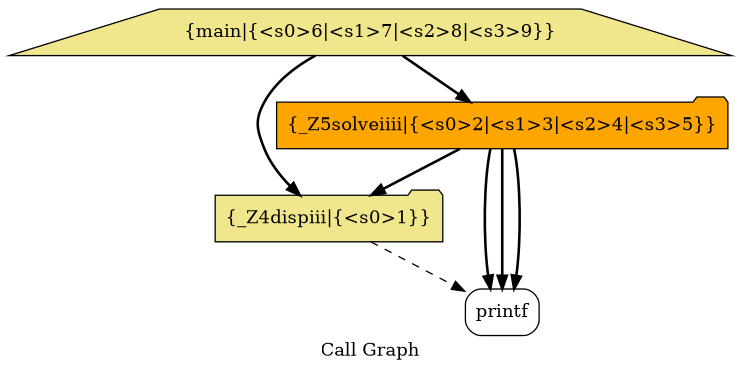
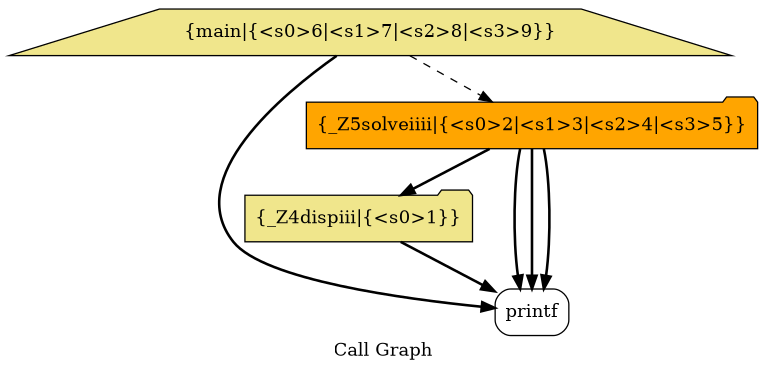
(431, 75) -> (445, 76)
(259, 113) -> (243, 250)
(412, 264) -> (442, 264)
